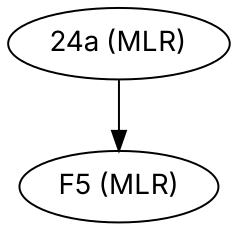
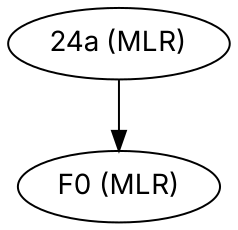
(119, 187) -> (119, 187)
